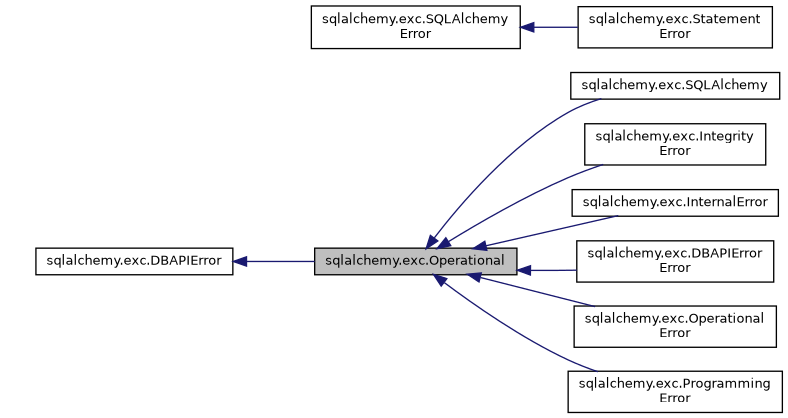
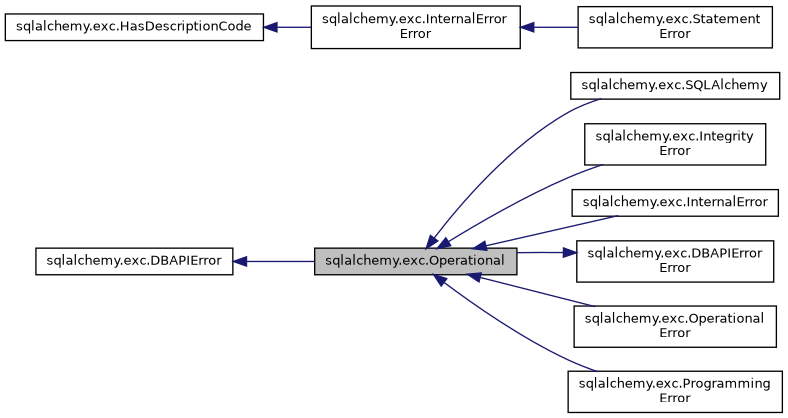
none -> (134, 27)
(416, 27) -> (416, 27)
(554, 270) -> (540, 252)
